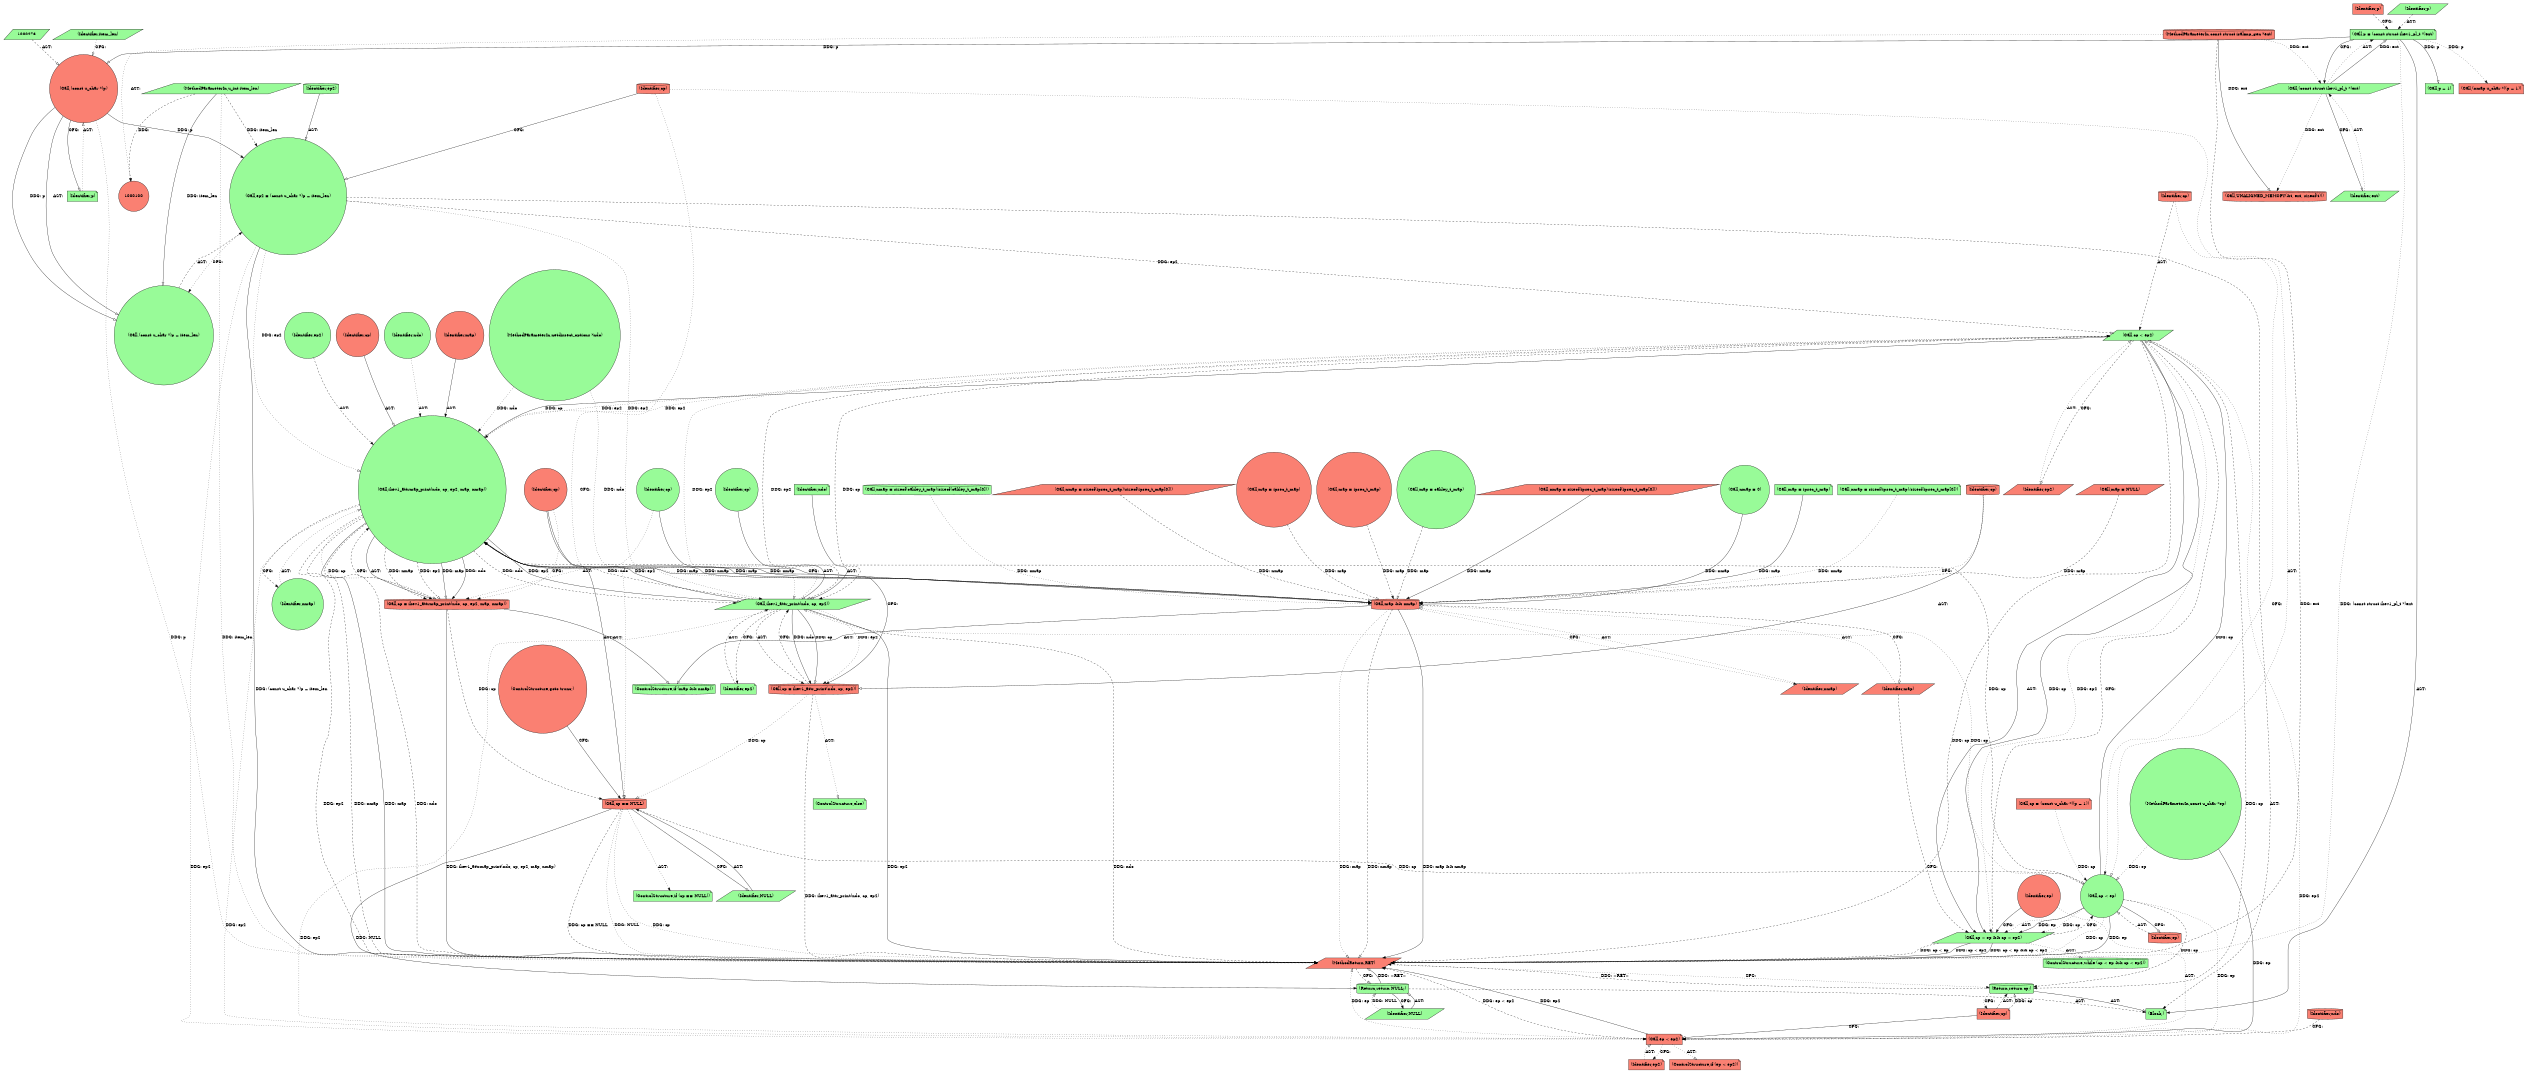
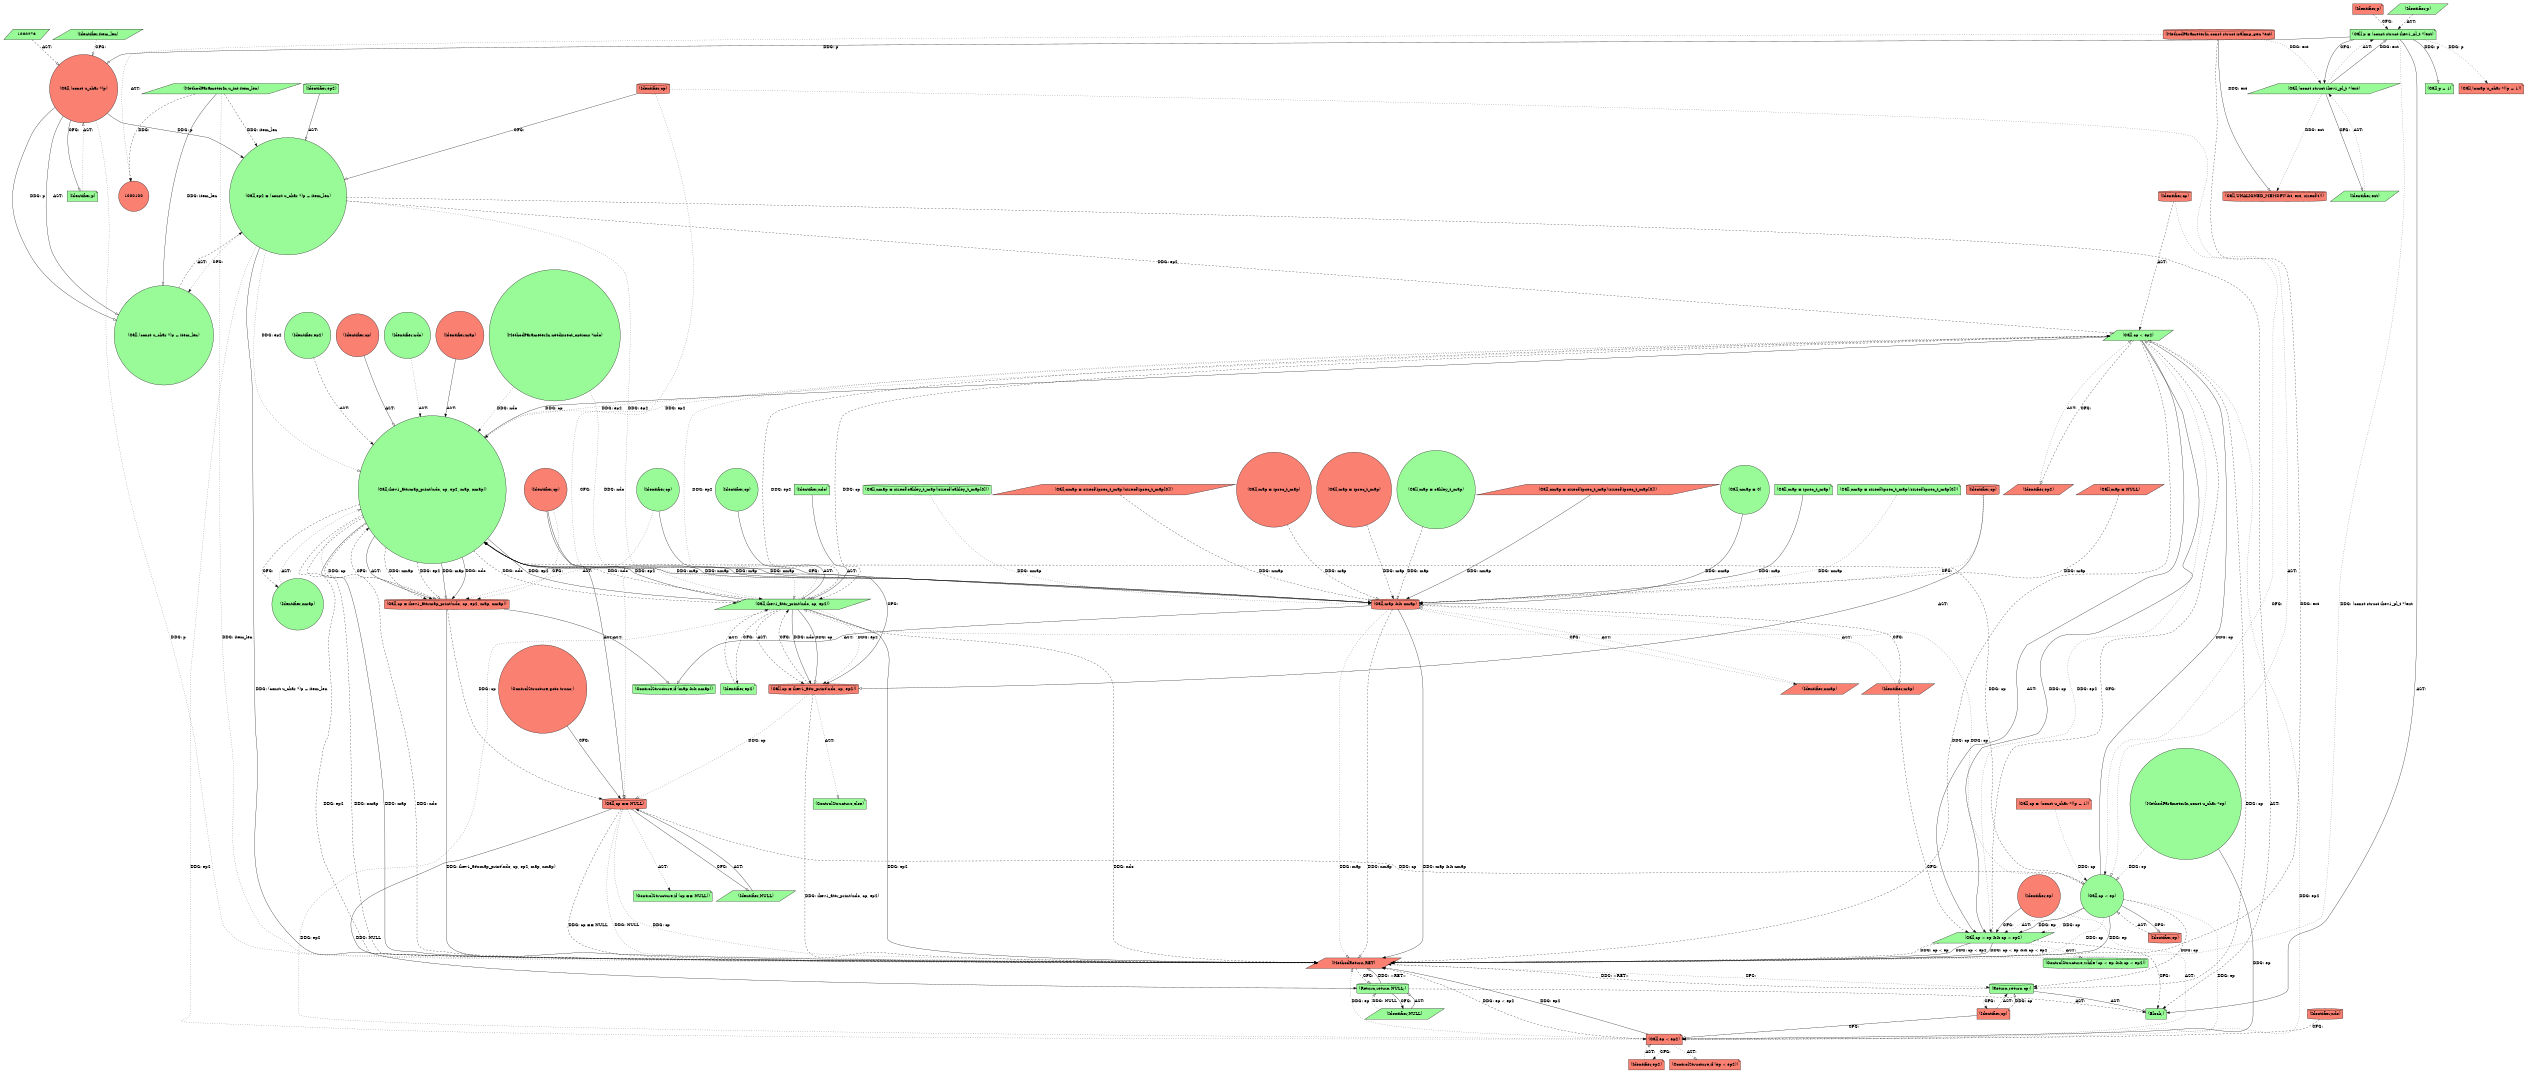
(2071, 931) -> (2118, 949)
(650, 1032) -> none
